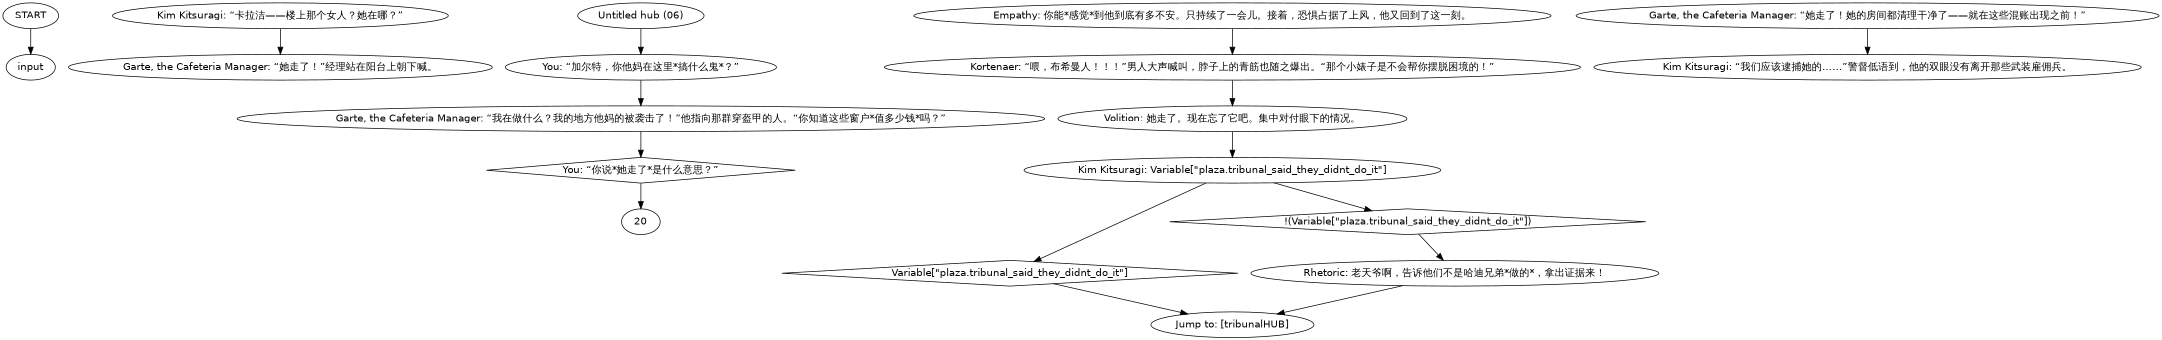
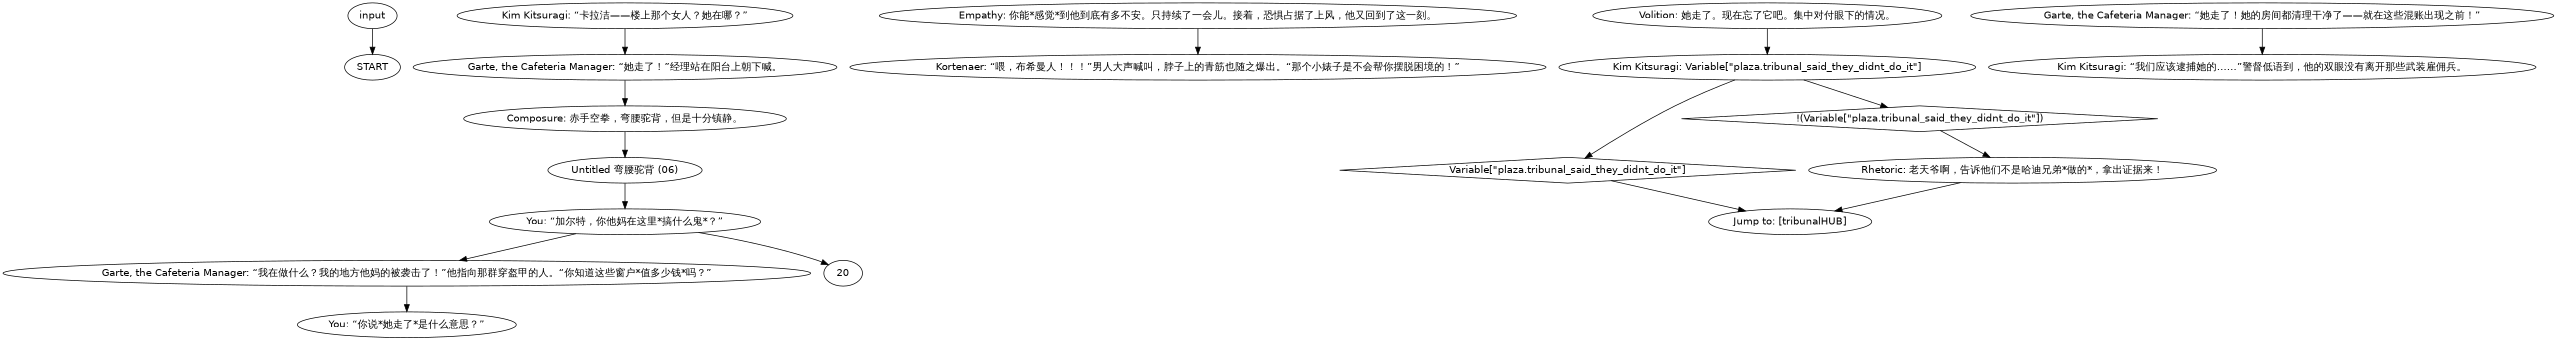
(641, 16) -> (625, 170)
(31, 38) -> (373, 38)
(1232, 89) -> none
none -> (625, 119)
(641, 170) -> (407, 325)
(641, 192) -> (761, 245)
